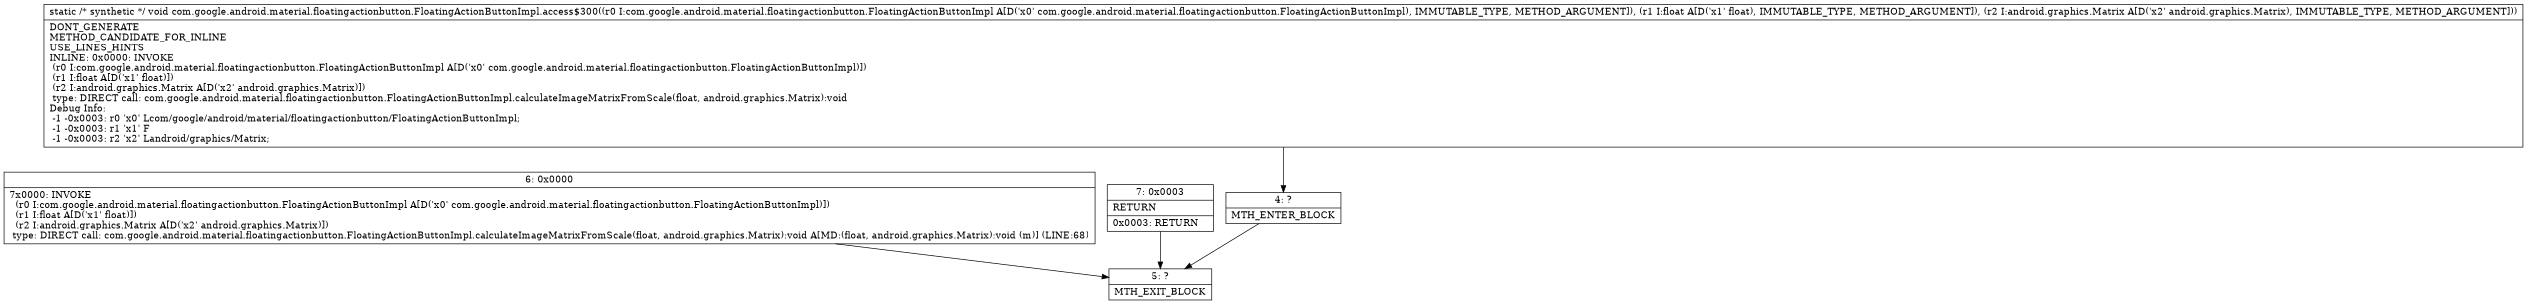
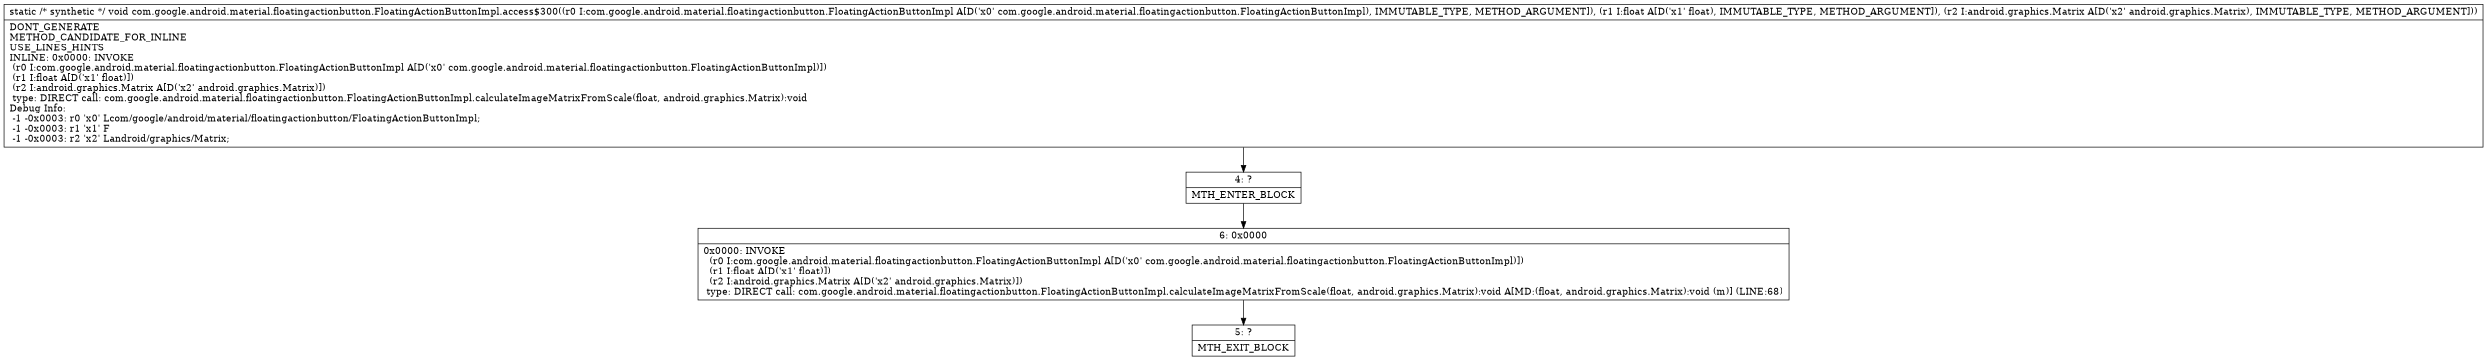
(54, 195) -> (748, 251)
(1160, 208) -> none
(1225, 244) -> (1244, 212)
